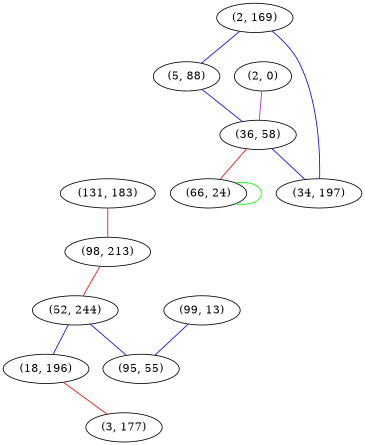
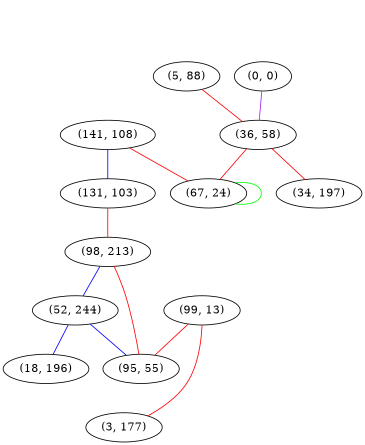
(255, 18) -> none
(263, 76) -> (263, 76)
(222, 106) -> (222, 106)
none -> (108, 135)
(288, 164) -> (288, 164)
(108, 193) -> (108, 193)
(209, 193) -> (209, 193)
(91, 281) -> (91, 281)
none -> (129, 309)
(172, 340) -> (172, 340)
(85, 398) -> (189, 379)
